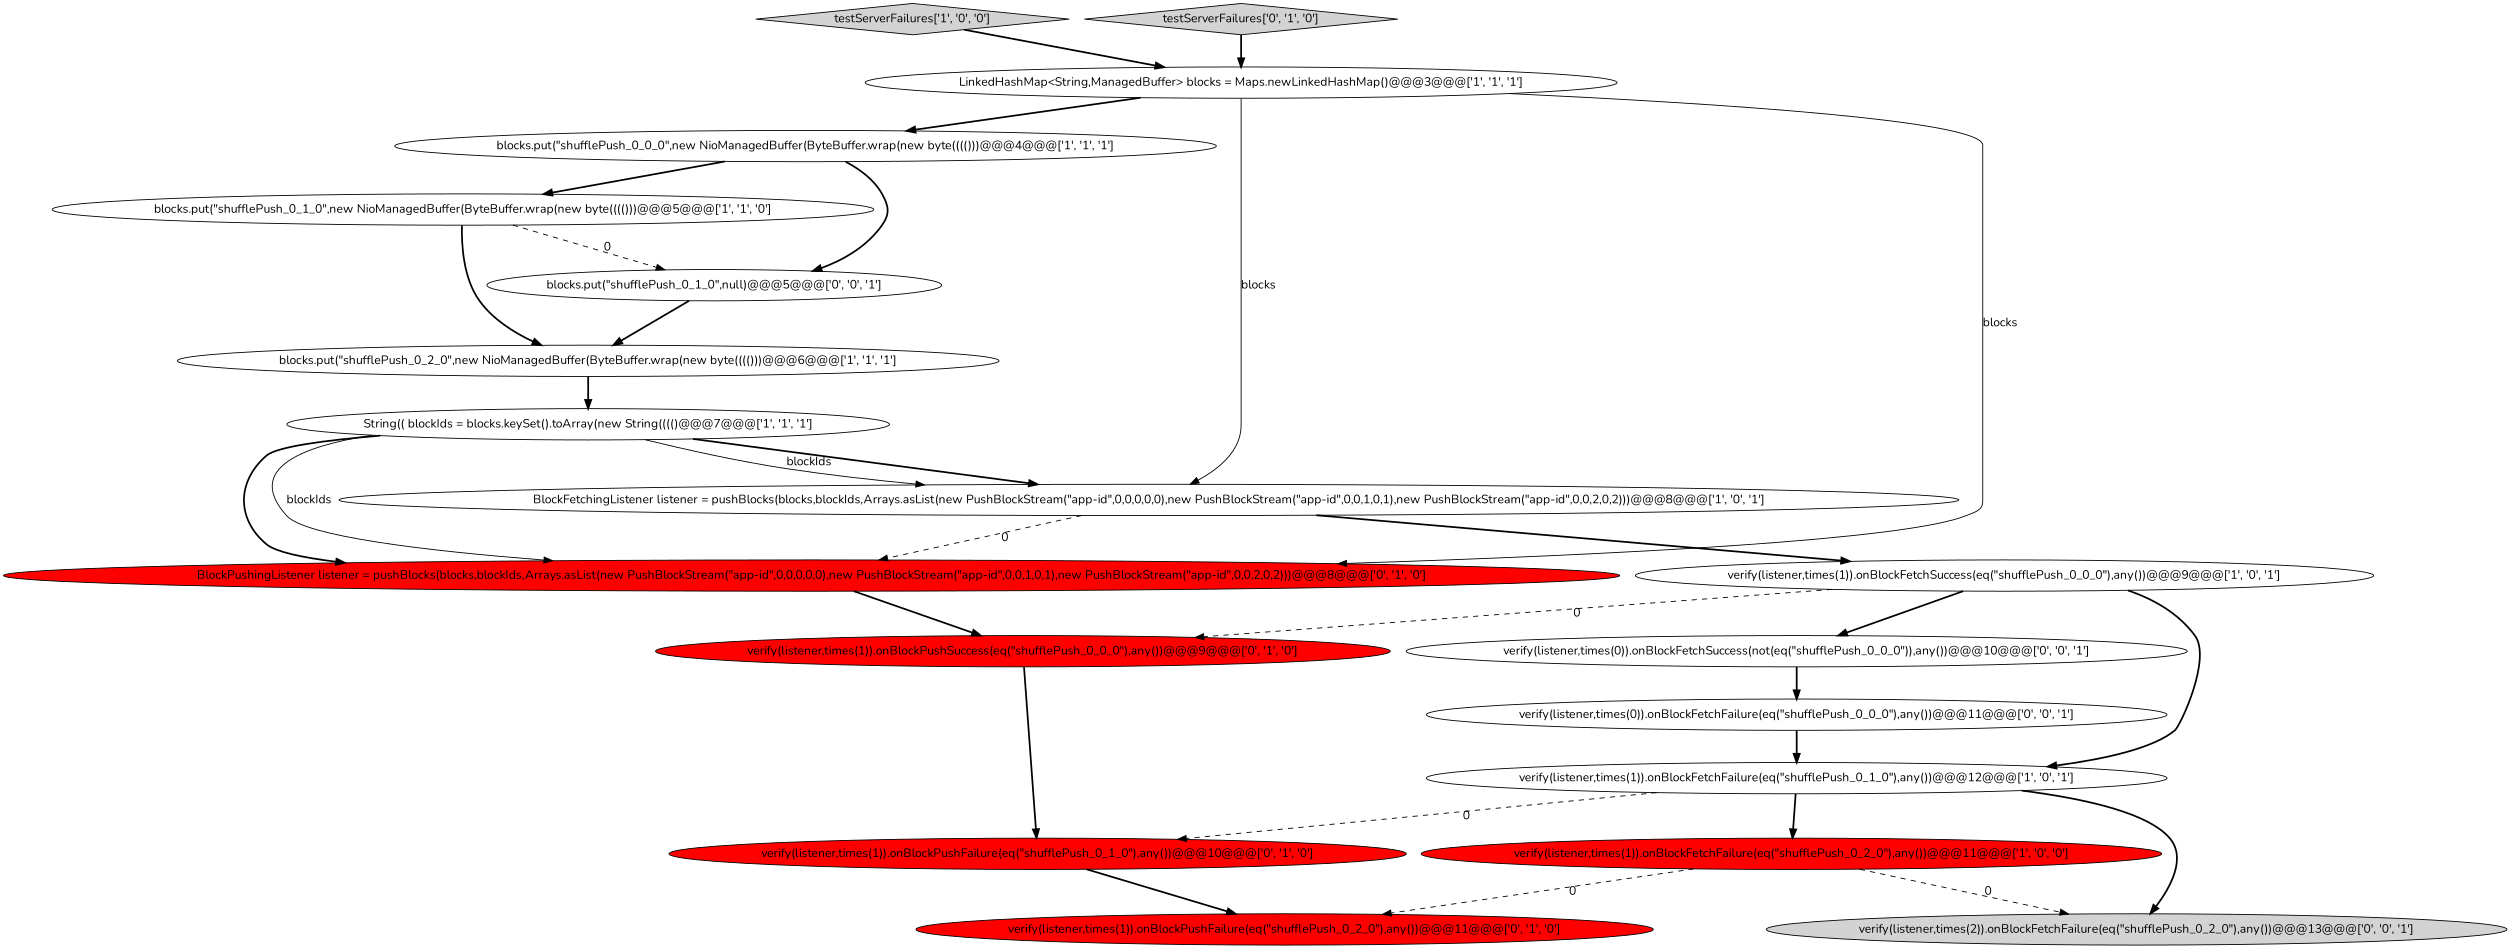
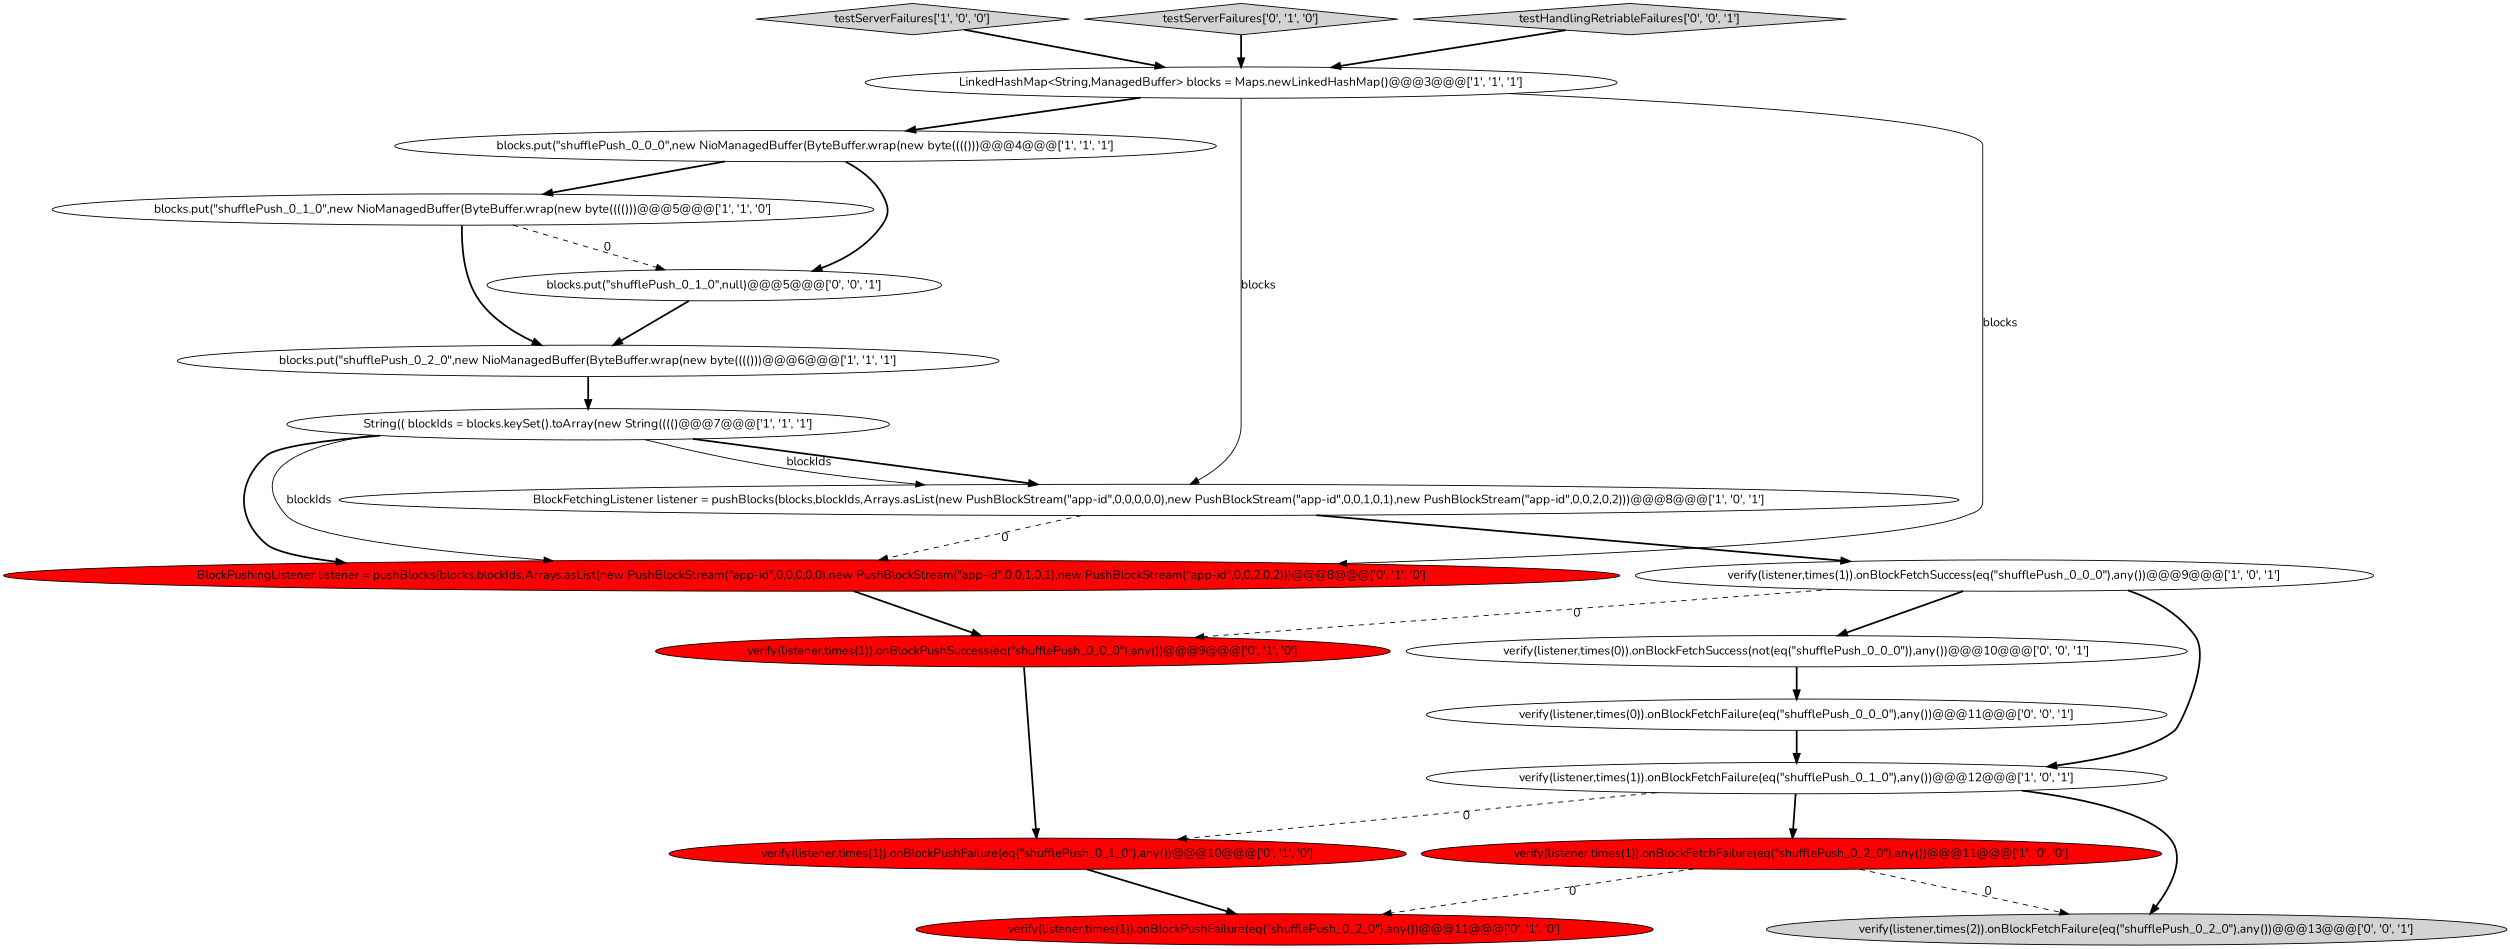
none -> (1630, 19)
